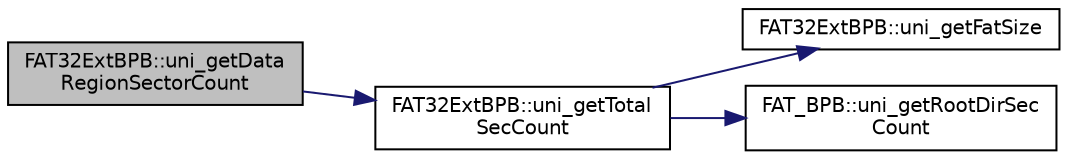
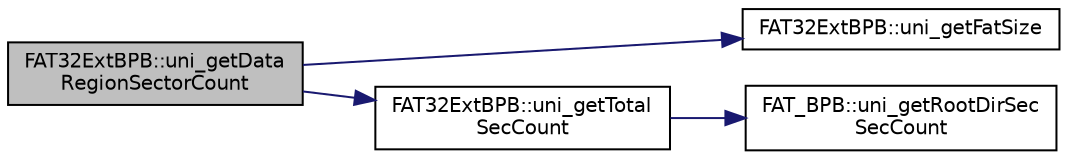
(725, 70) -> (513, 52)
(901, 118) -> (901, 118)
